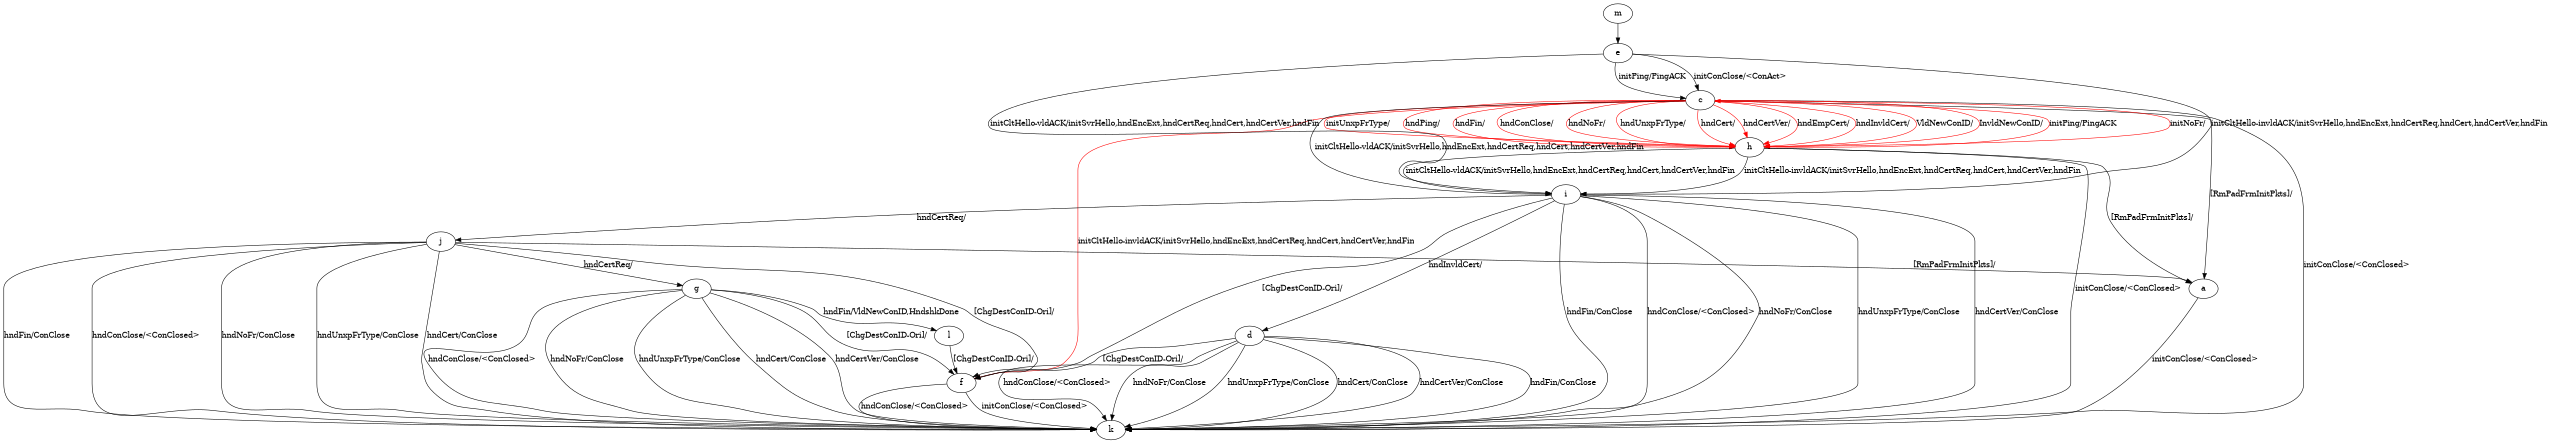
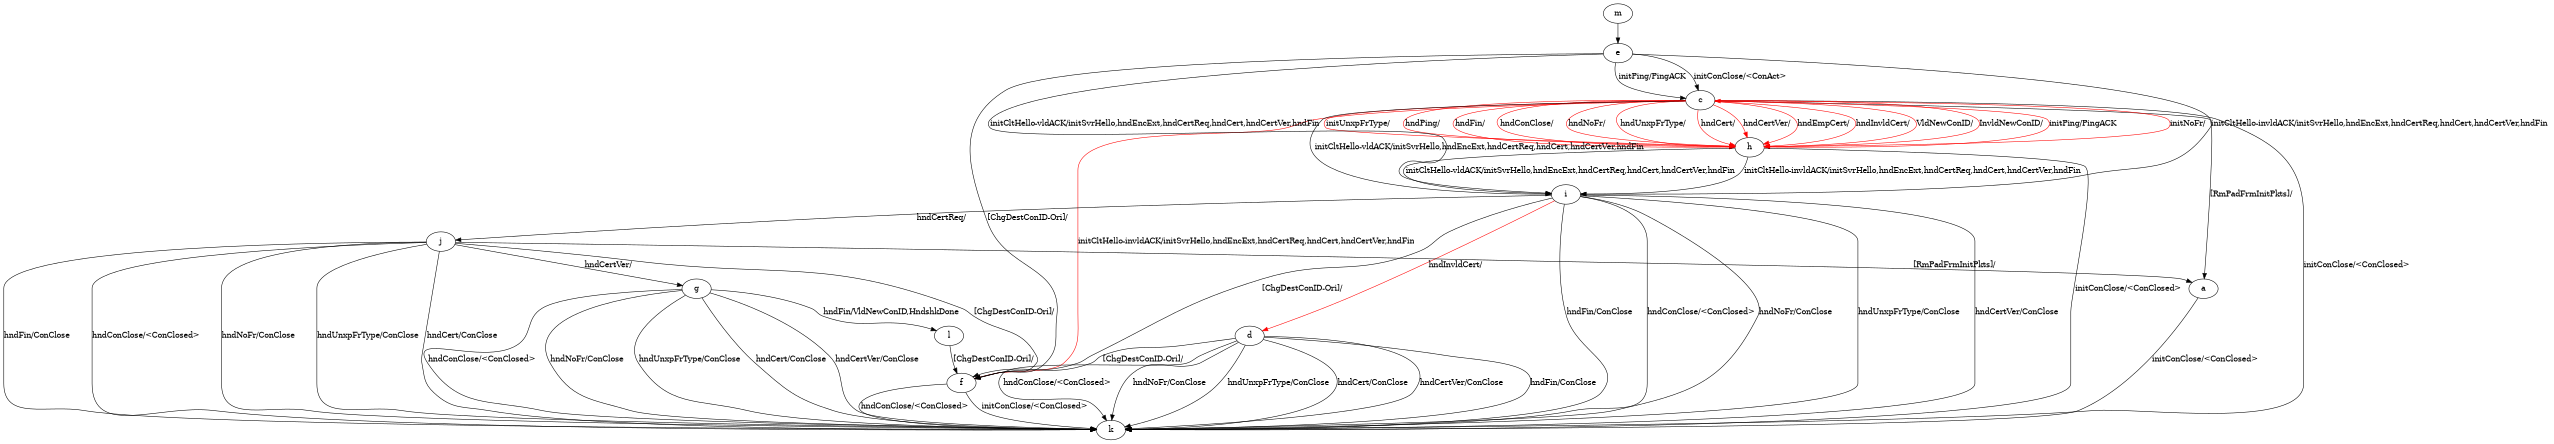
(2085, 163) -> none
(609, 265) -> (609, 265)
(1413, 269) -> (1413, 269)
(829, 335) -> (1110, 71)
